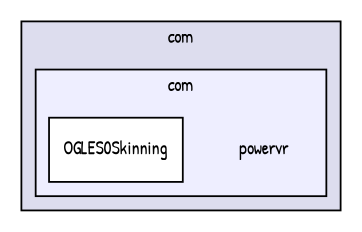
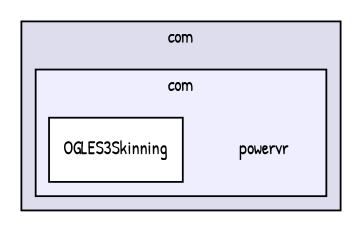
(116, 150) -> (116, 150)
